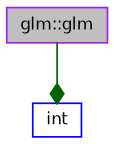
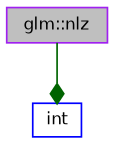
(57, 25) -> (57, 25)
